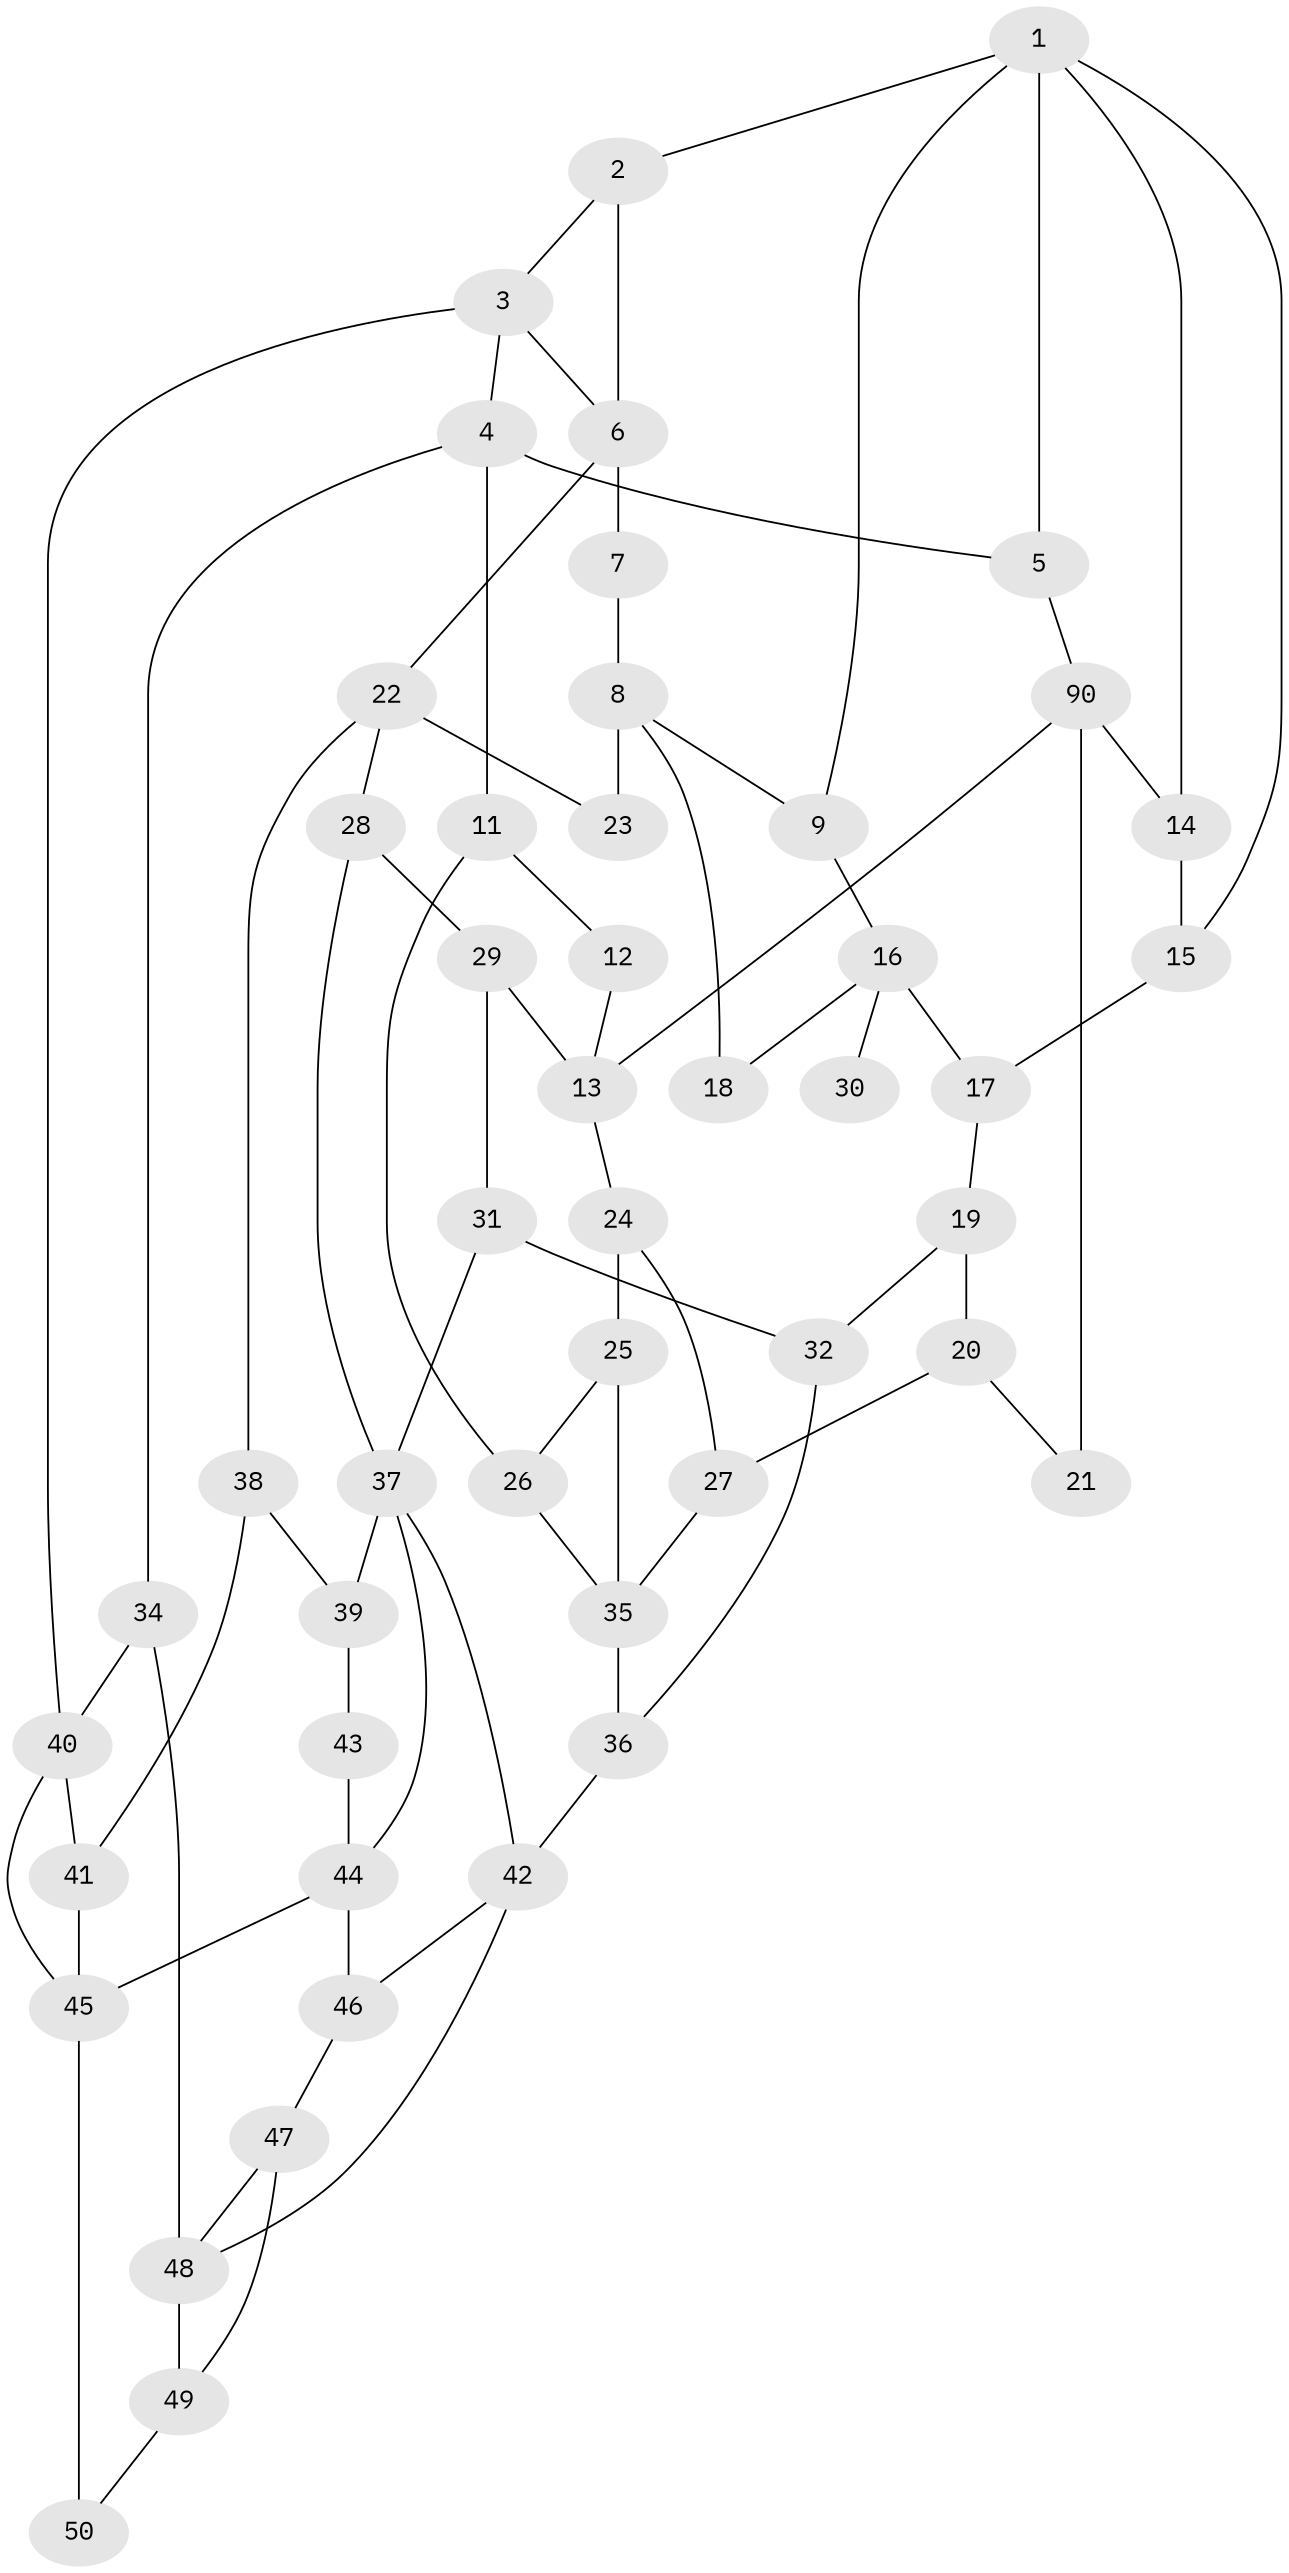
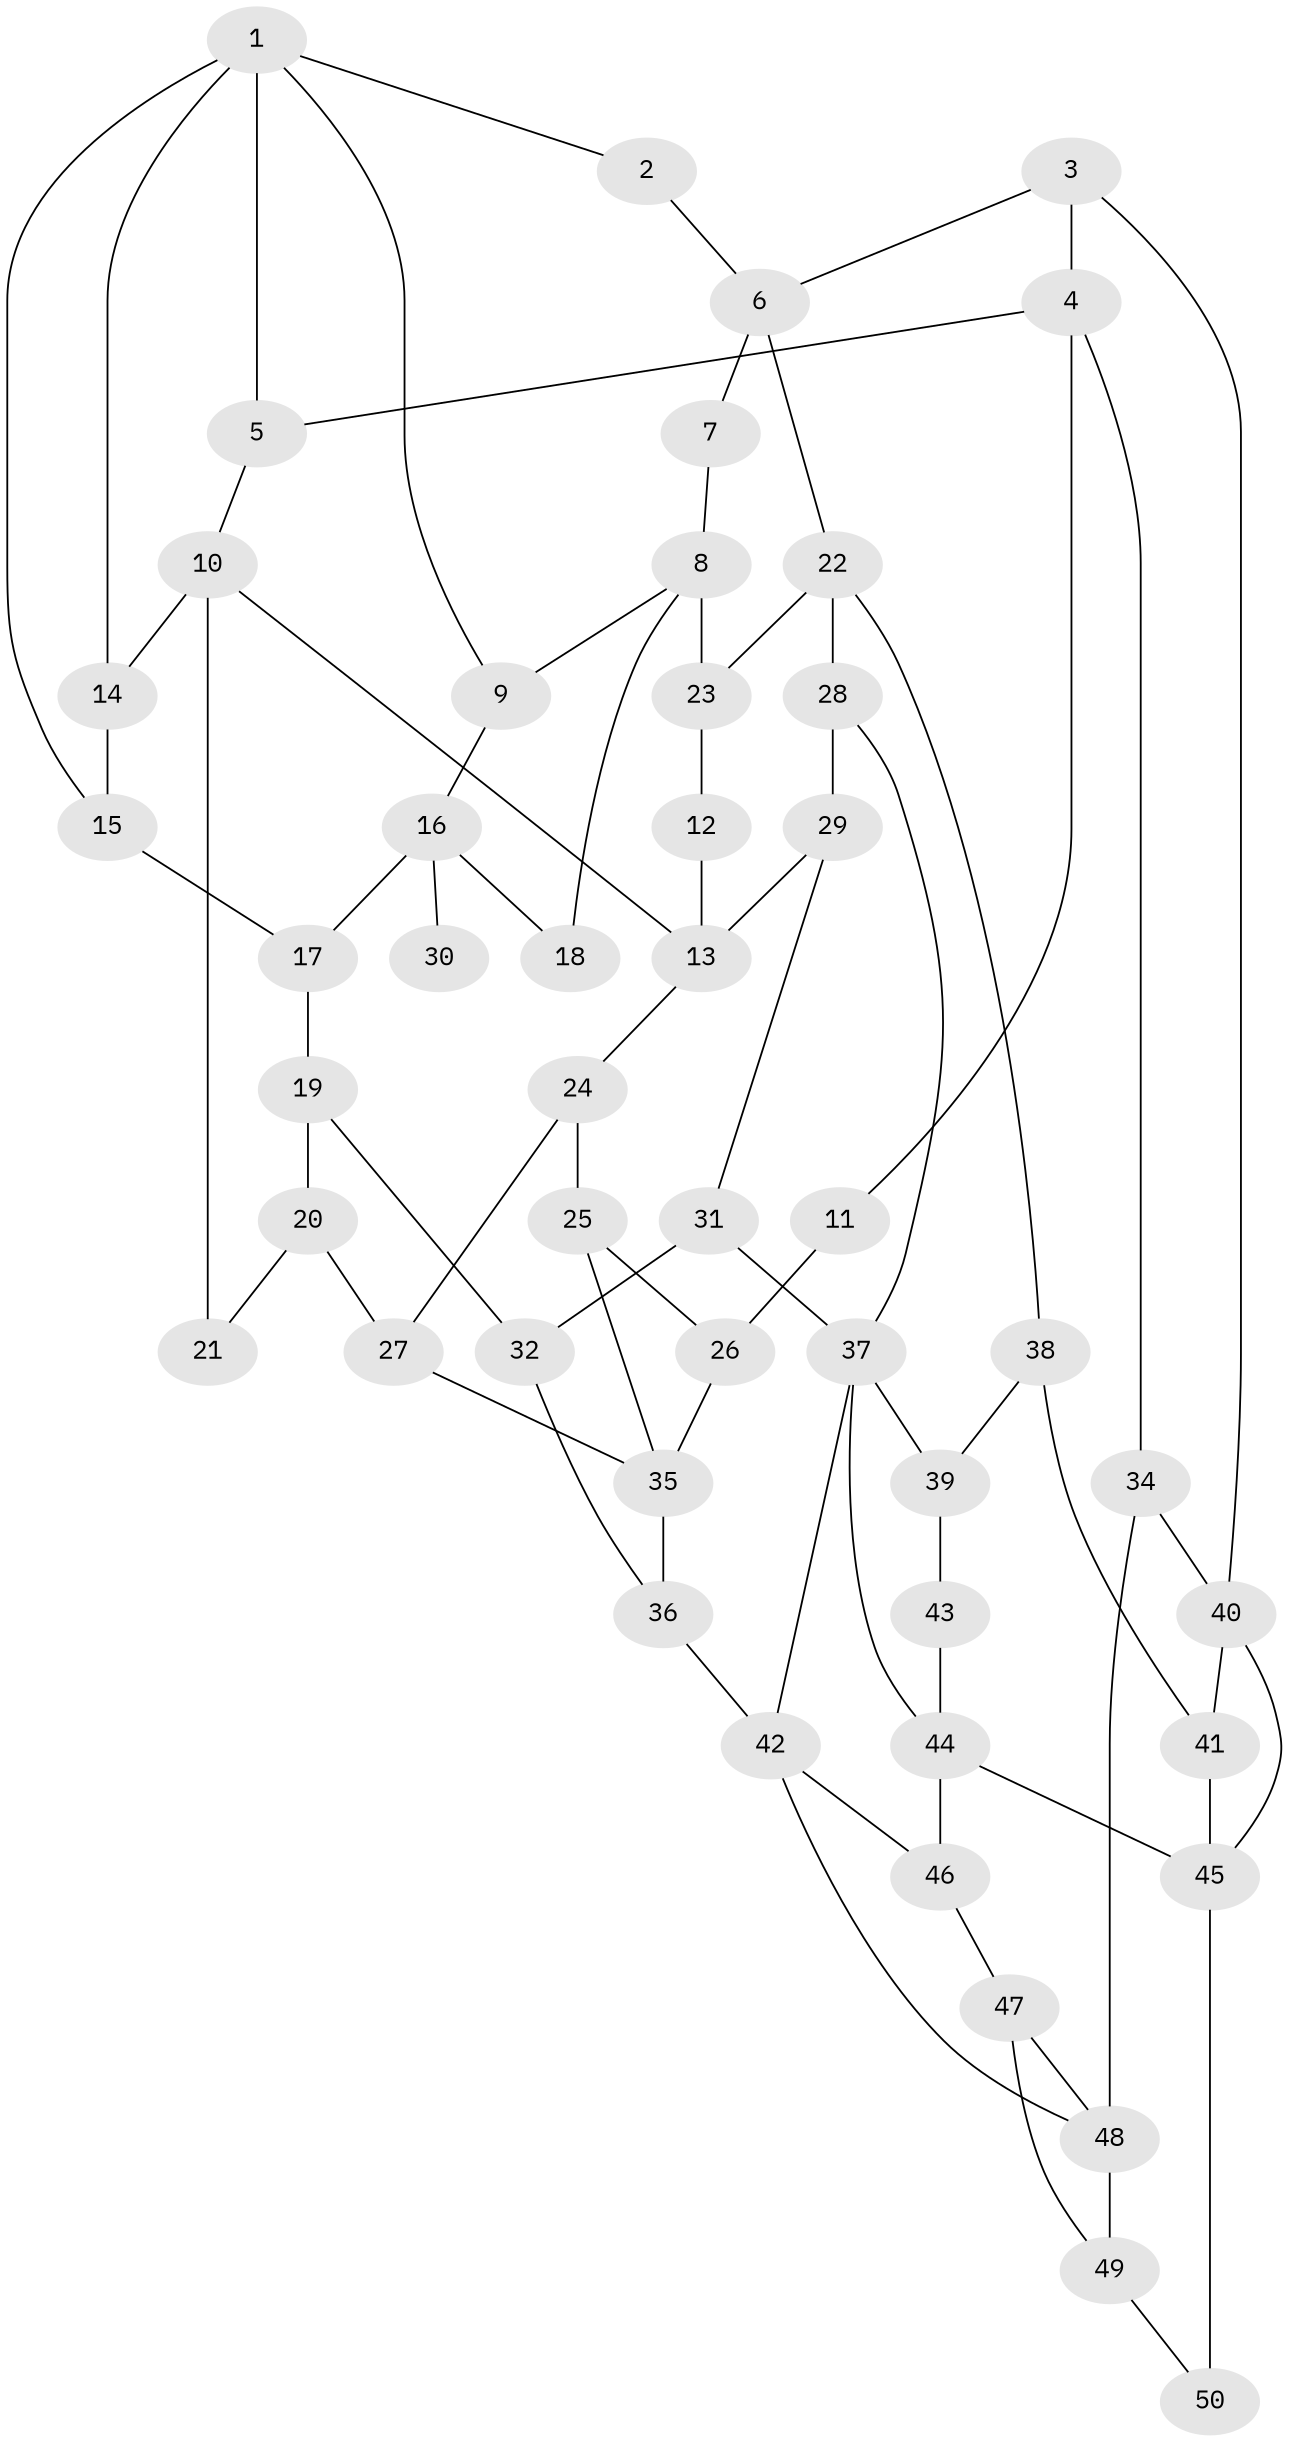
(561, 237) -> none
(1081, 696) -> (208, 565)
(552, 893) -> (702, 762)
